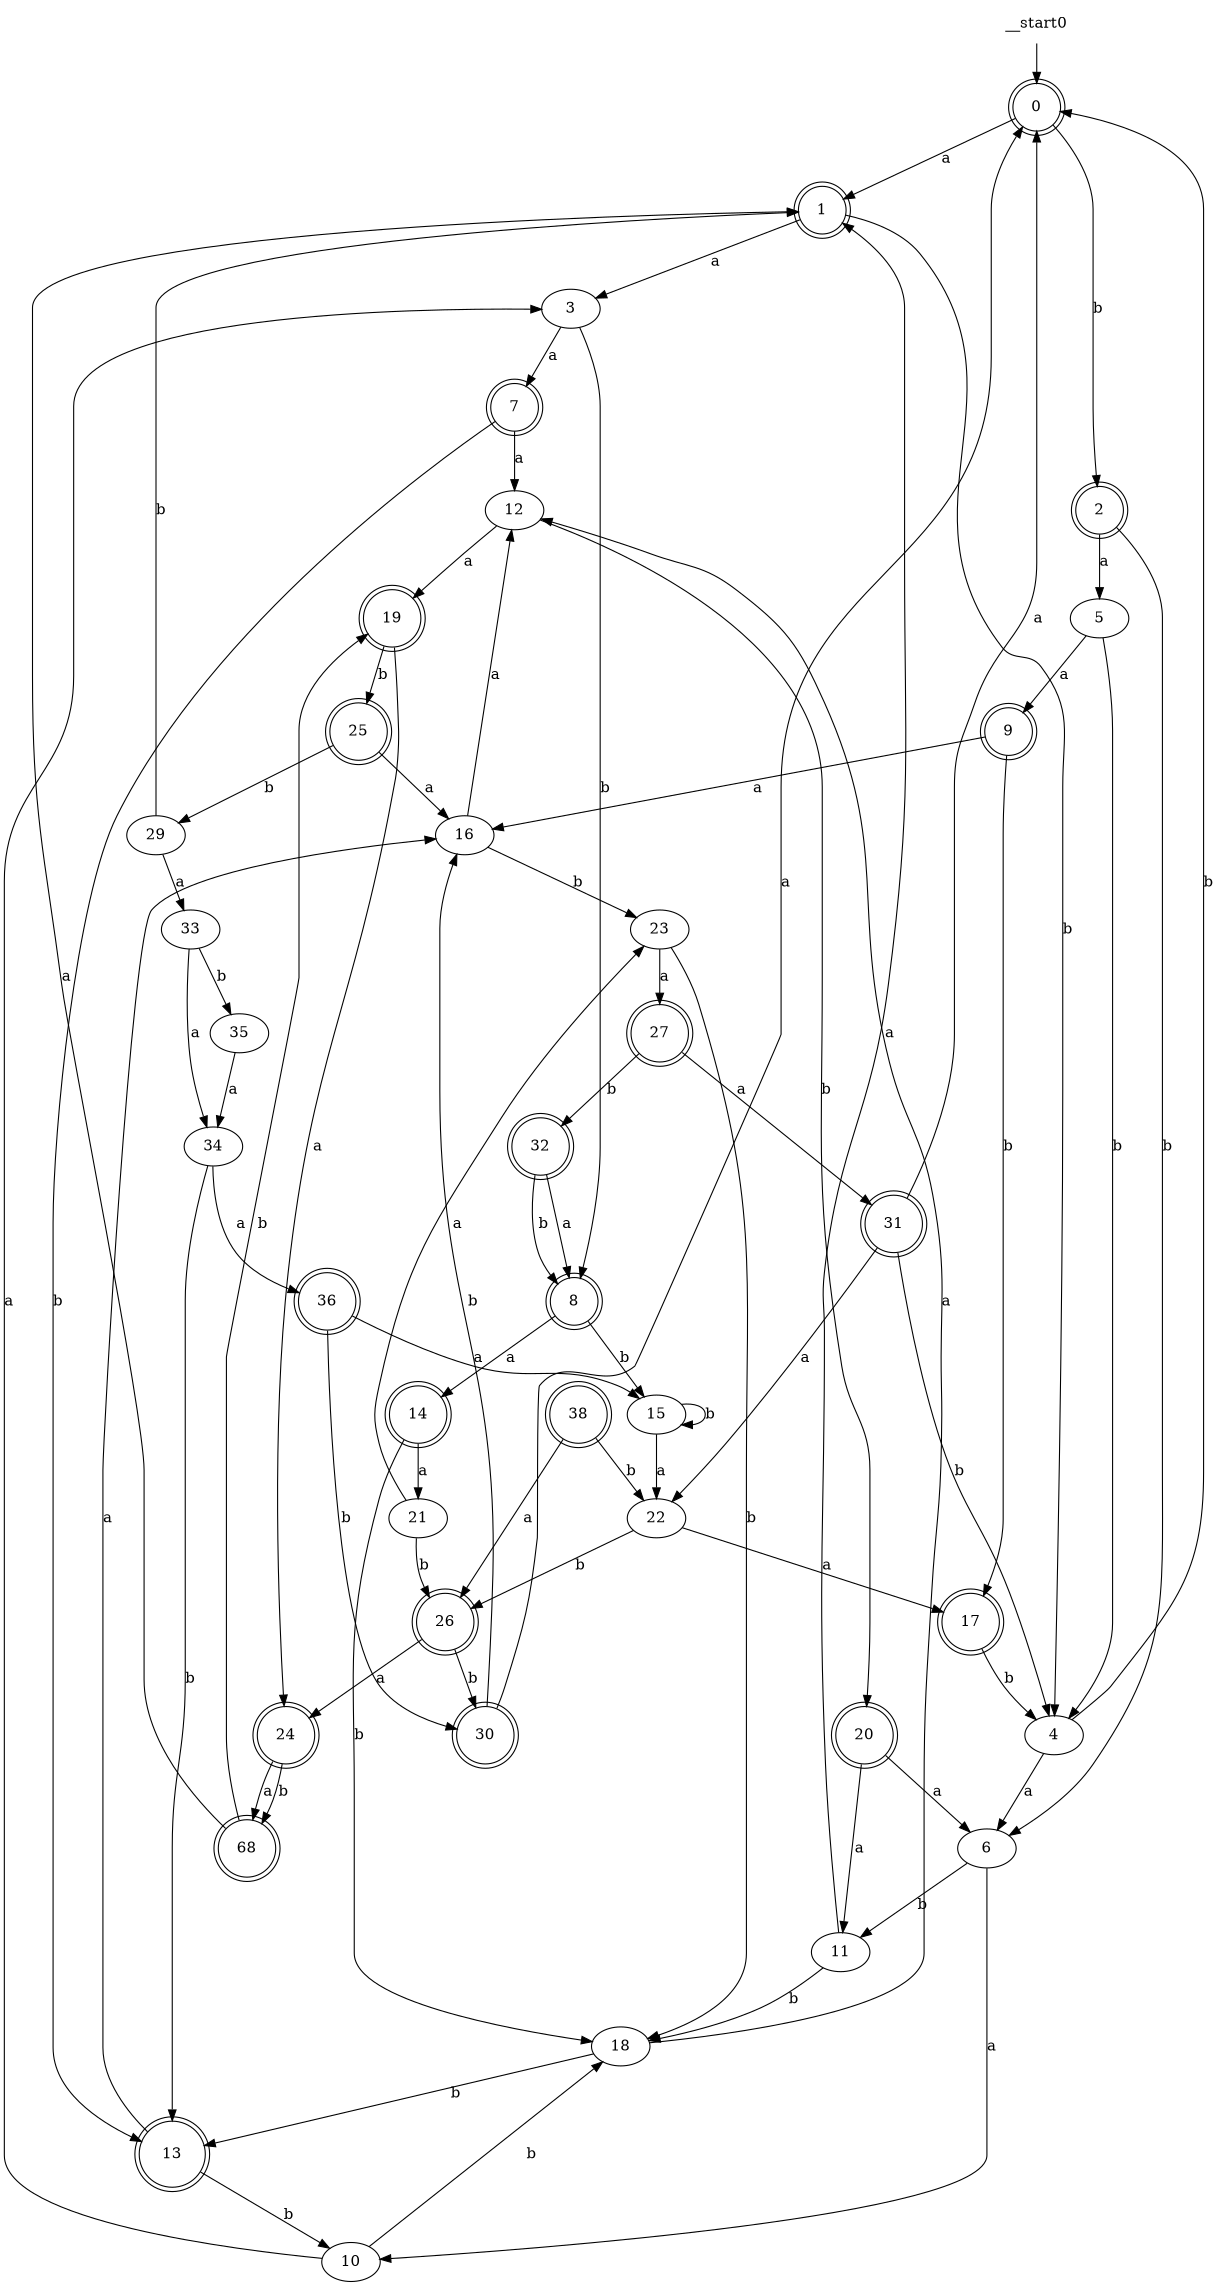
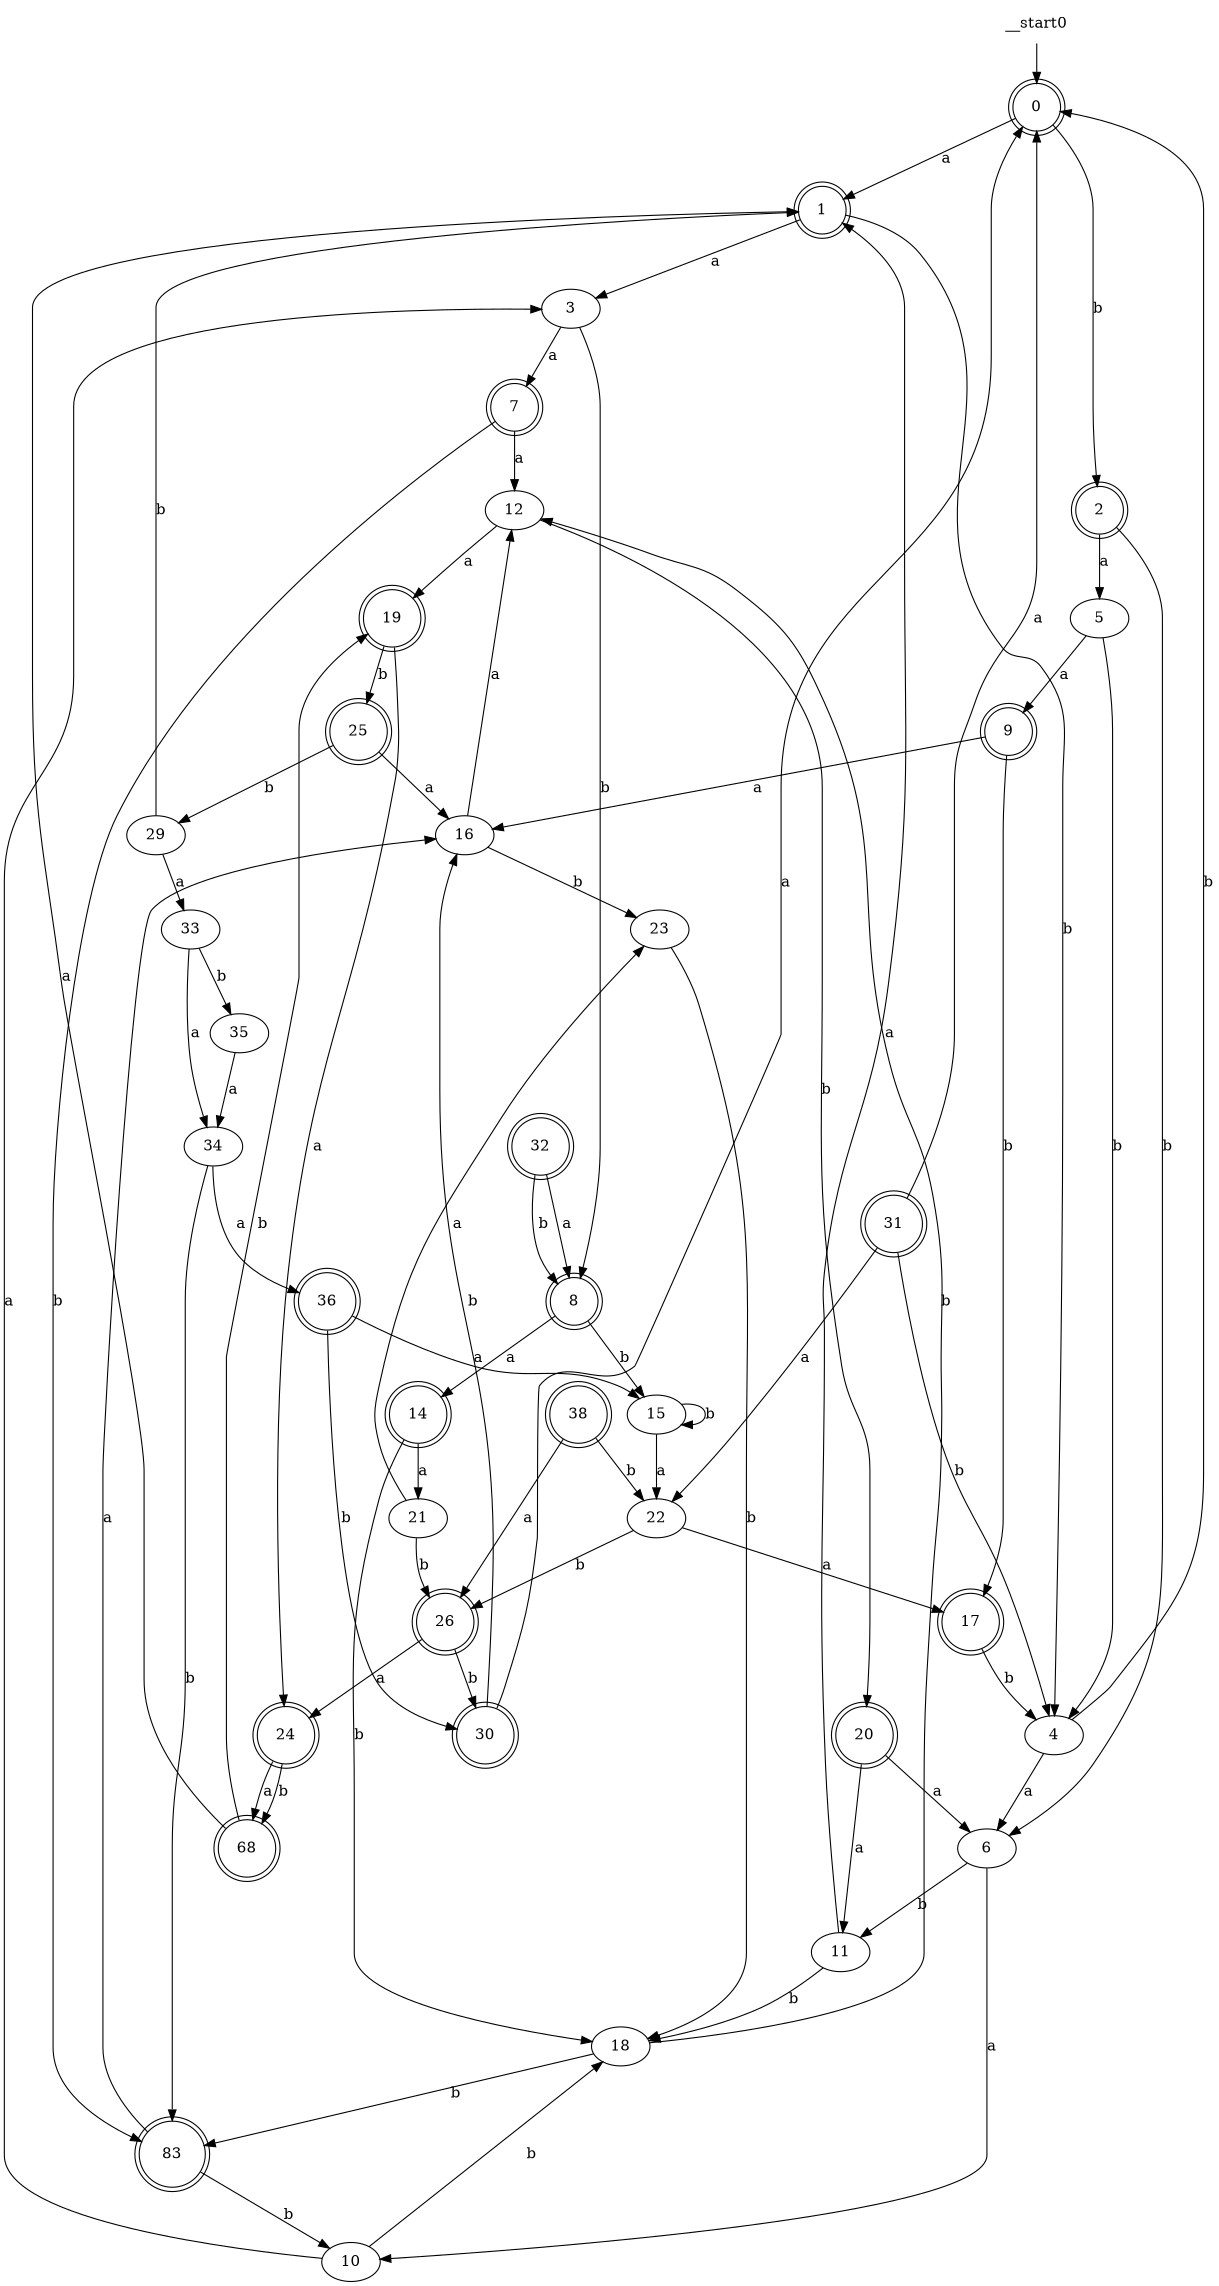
(660, 1033) -> none
(946, 1301) -> (946, 1301)
(172, 2154) -> (172, 2154)
